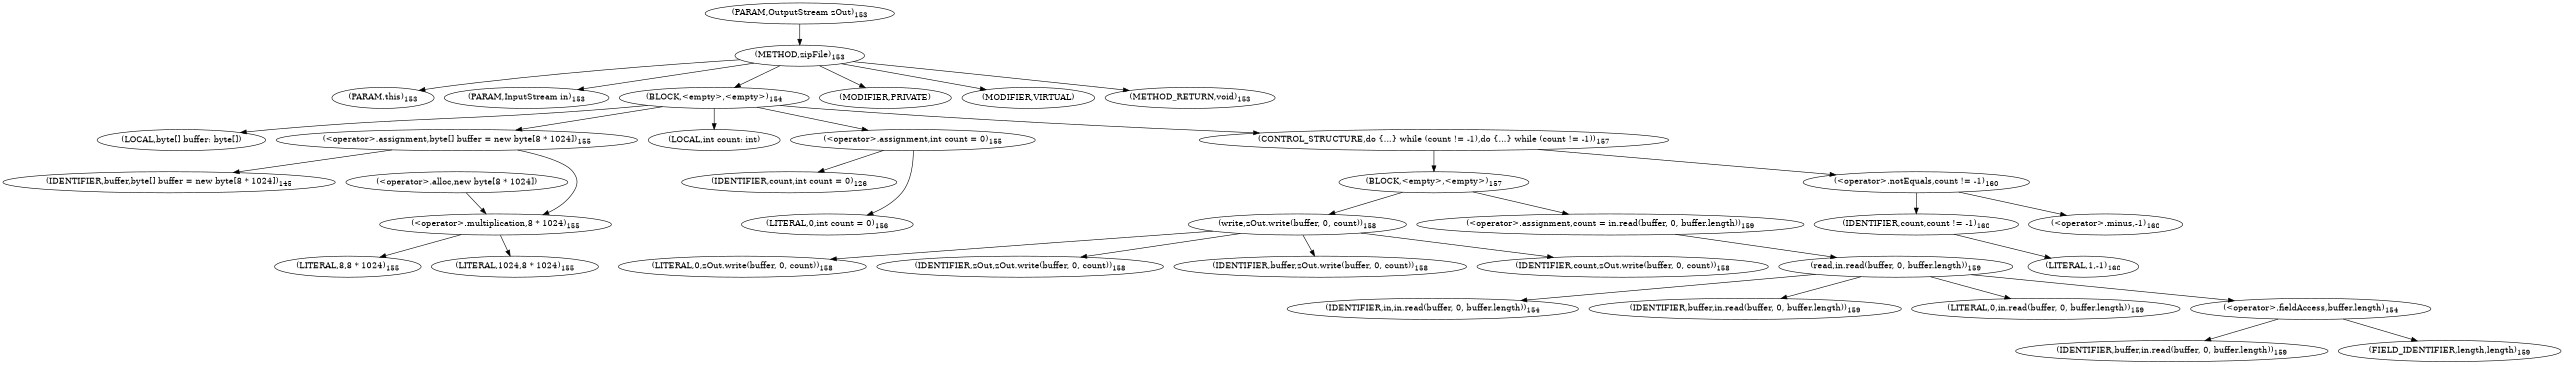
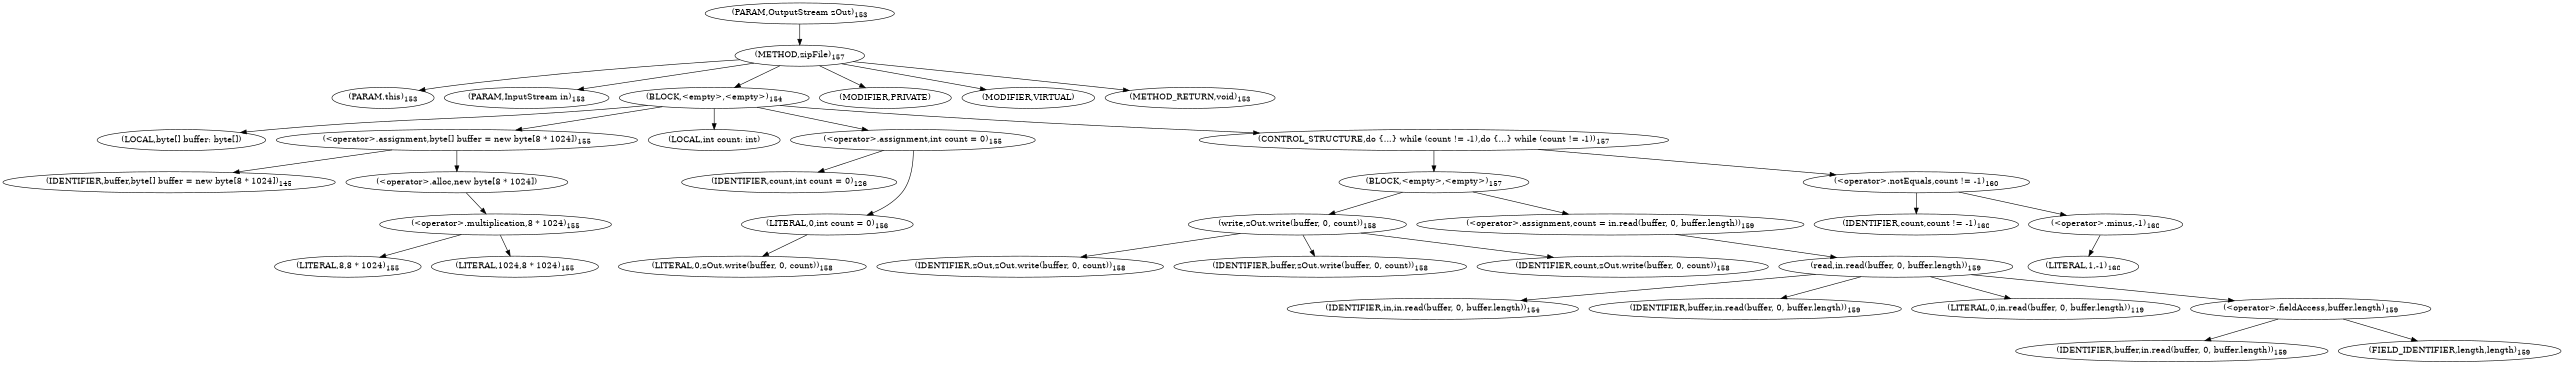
(838, 55) -> (838, 55)
(571, 170) -> (457, 158)
(1025, 245) -> (788, 244)
(1999, 246) -> (2096, 243)
(2138, 308) -> (2138, 308)
(2392, 308) -> (2392, 308)
